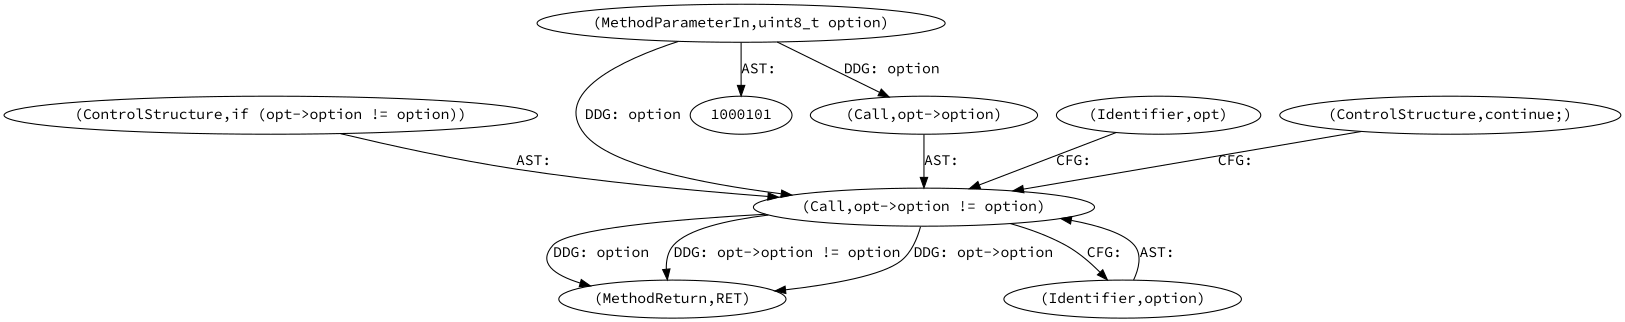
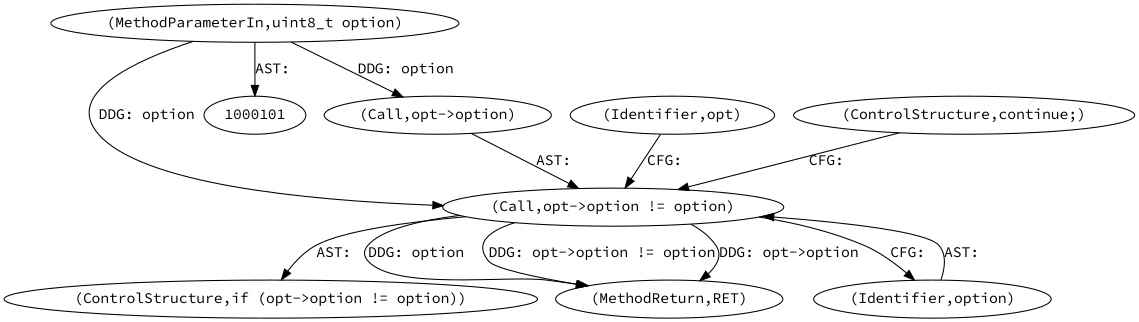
(553, 174) -> (371, 229)
